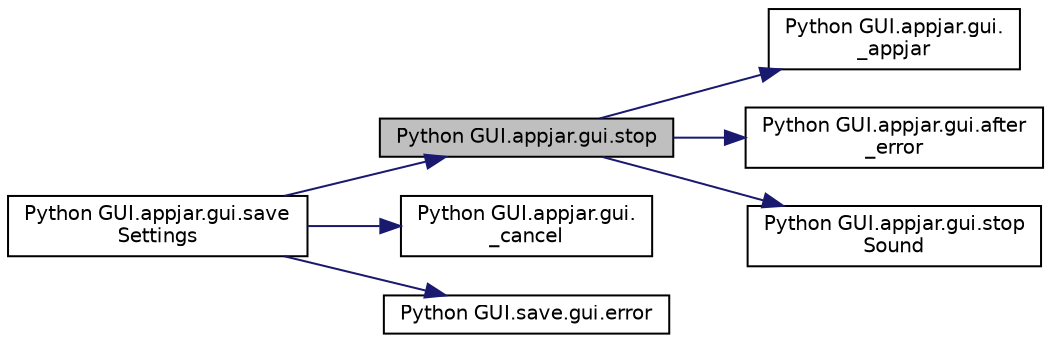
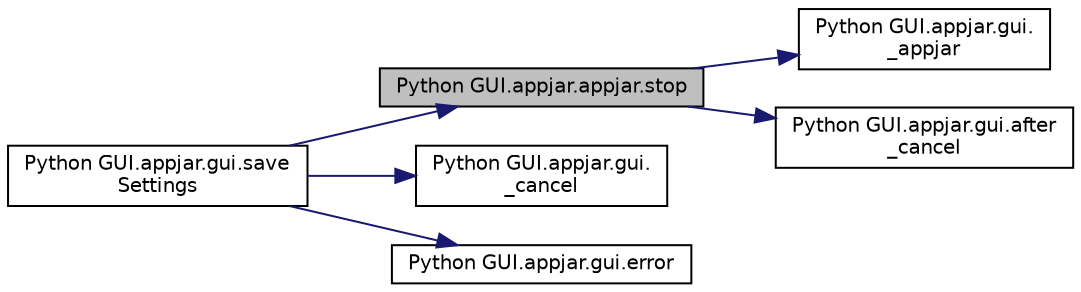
(527, 138) -> (542, 87)
(894, 138) -> (924, 138)
(894, 236) -> none
(527, 315) -> (542, 264)
